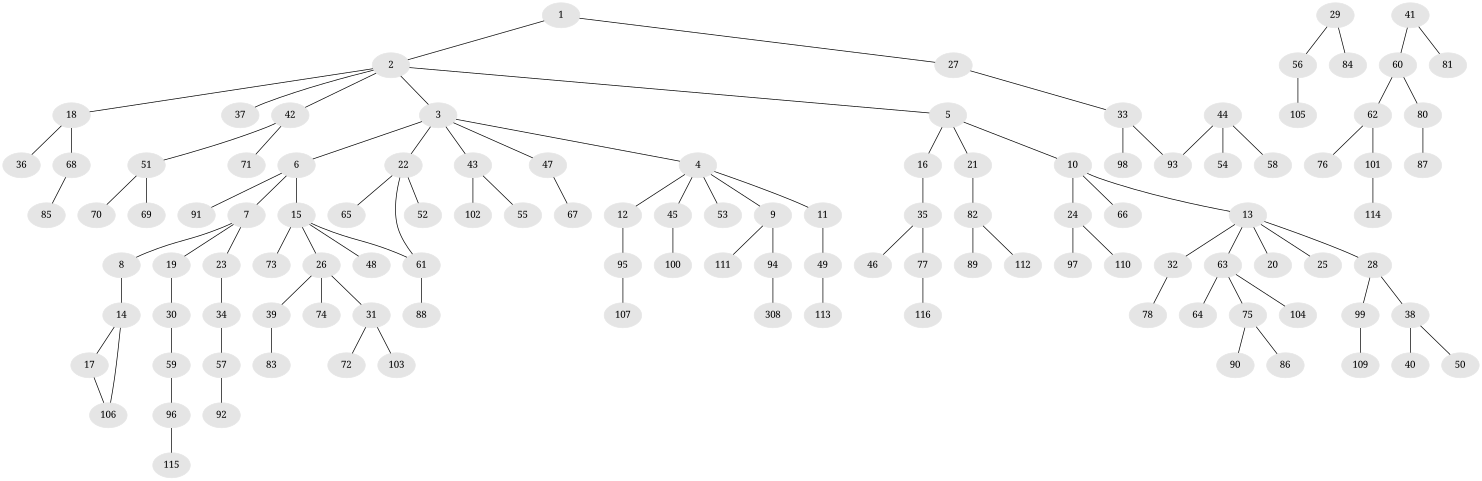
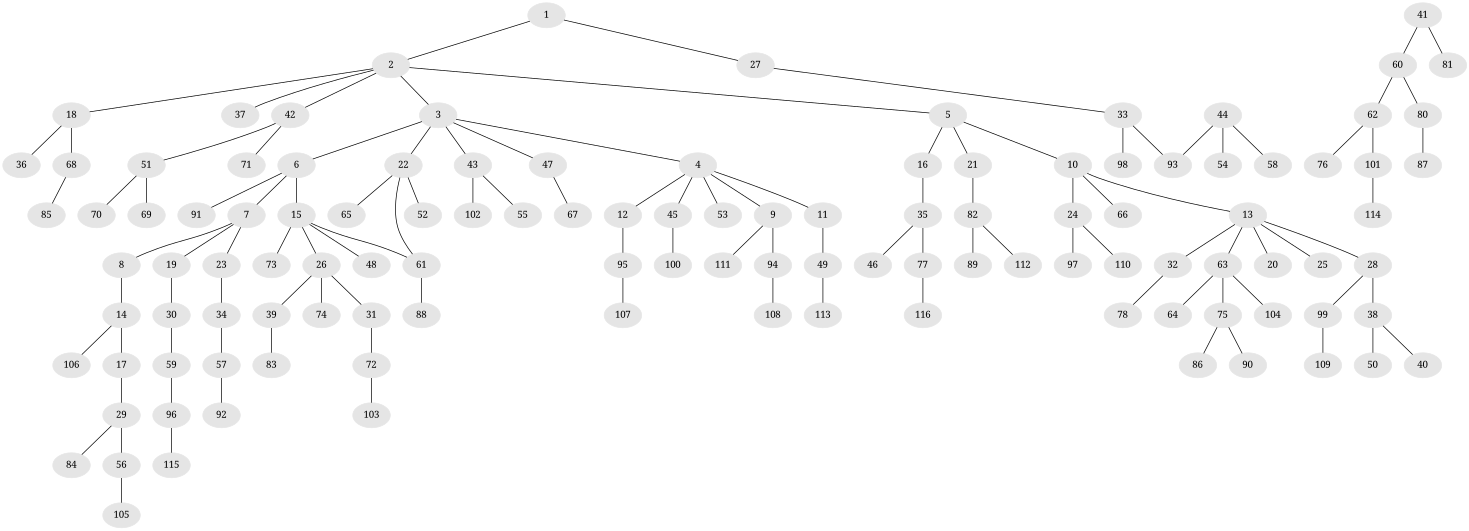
(773, 315) -> (773, 315)
(384, 340) -> (372, 390)
(99, 390) -> (122, 390)
